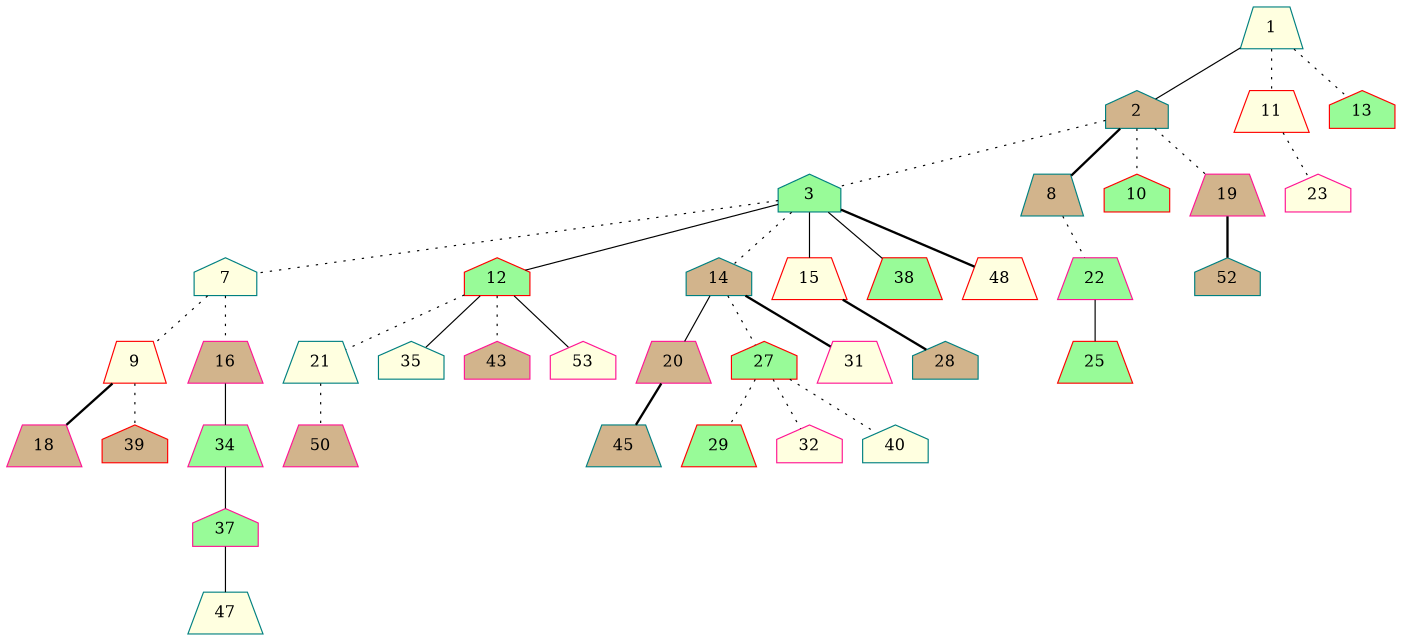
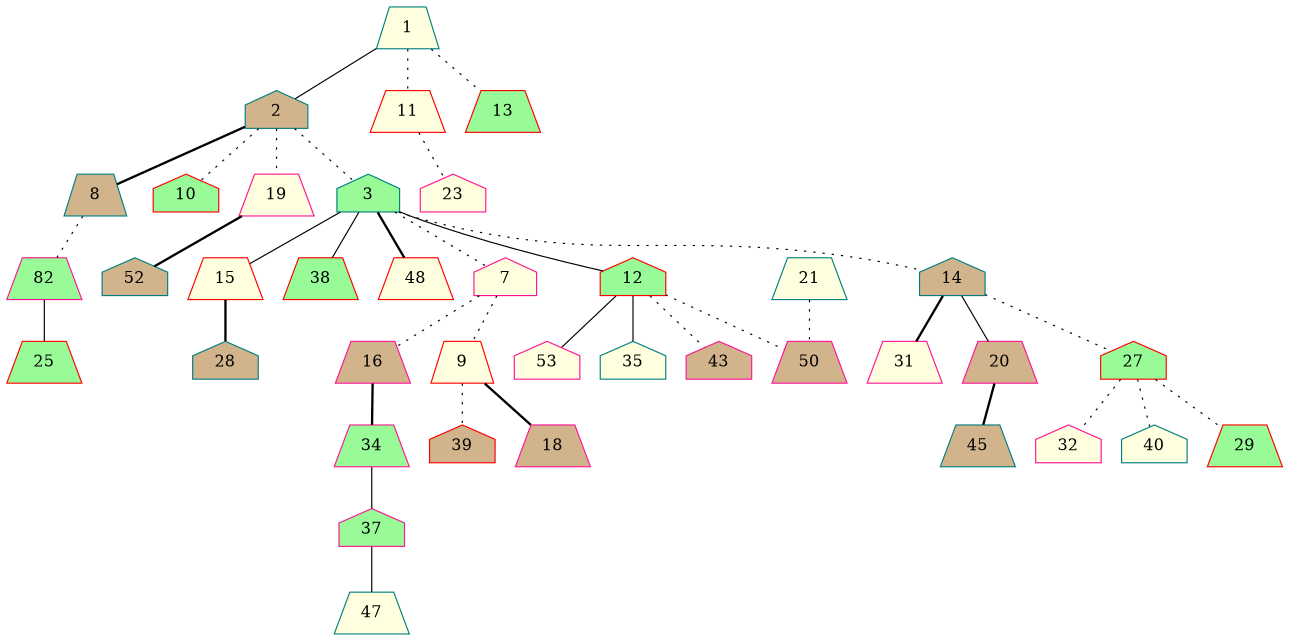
(1362, 111) -> (503, 111)
(1228, 195) -> (277, 195)
(225, 279) -> (505, 279)
(1095, 279) -> (44, 279)
(405, 322) -> (725, 322)
(225, 404) -> (372, 404)
